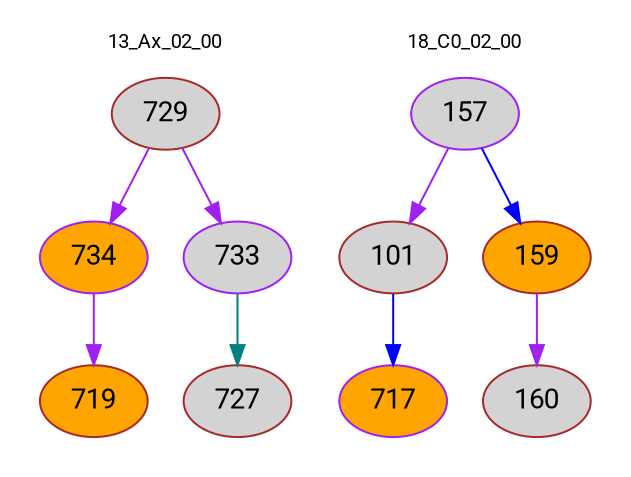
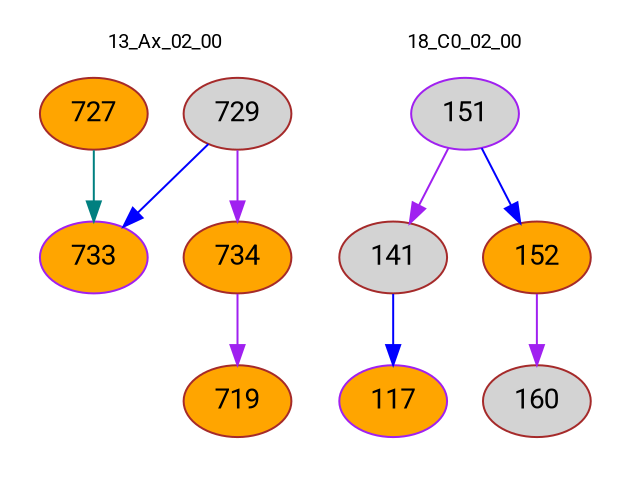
(465, 114) -> (465, 114)
(197, 177) -> (173, 178)
(94, 257) -> (238, 257)
(238, 257) -> (94, 257)
(393, 257) -> (393, 257)
(537, 257) -> (537, 257)
(238, 320) -> (94, 176)
(238, 401) -> (94, 114)
(393, 401) -> (393, 401)
